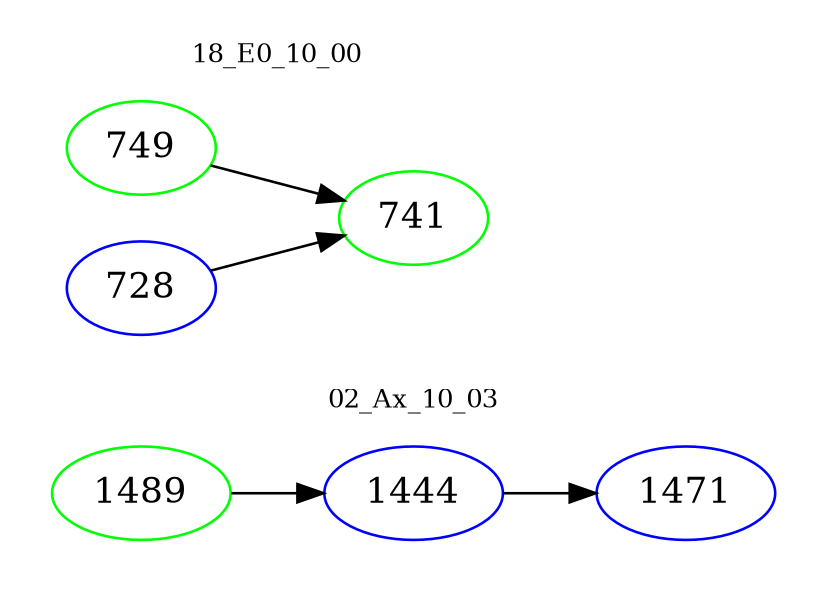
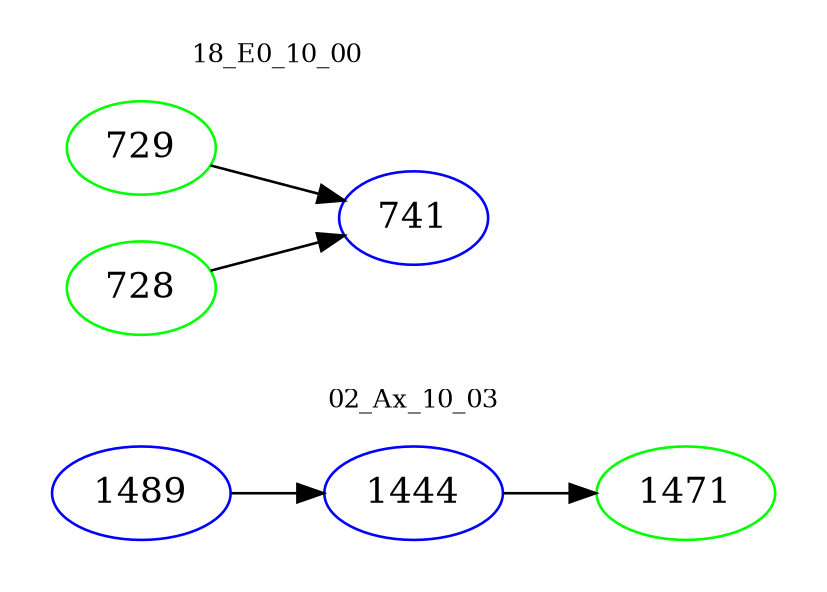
(141, 148) -> (141, 148)
(414, 218) -> (414, 218)
(141, 288) -> (141, 288)
(141, 493) -> (141, 493)
(686, 493) -> (686, 493)
